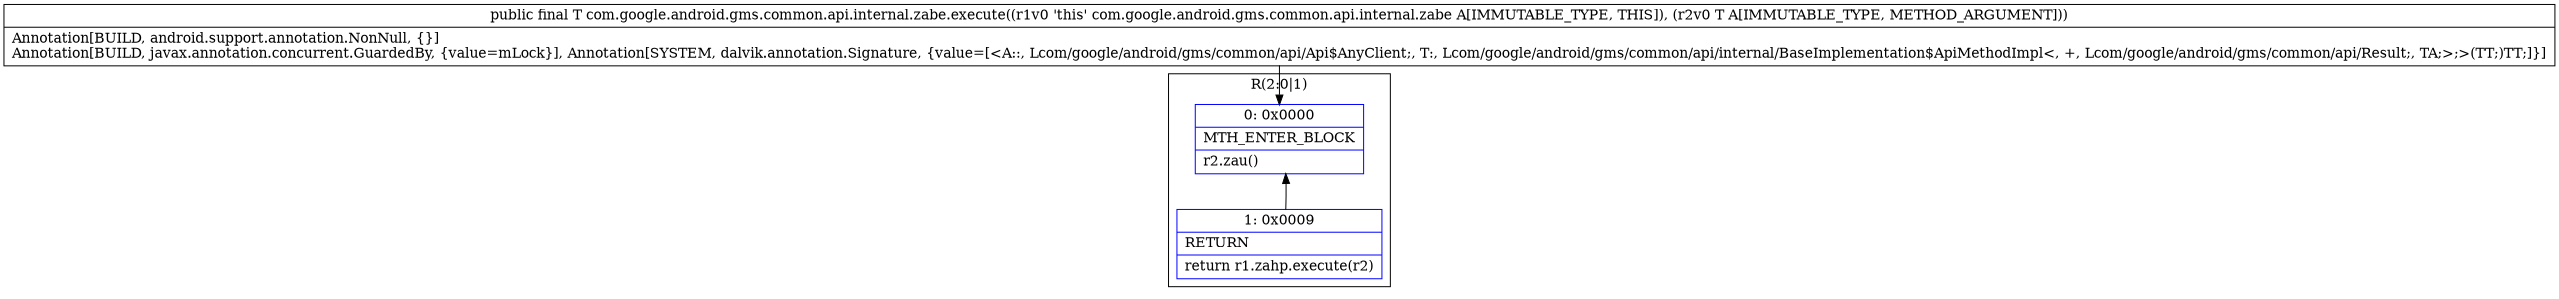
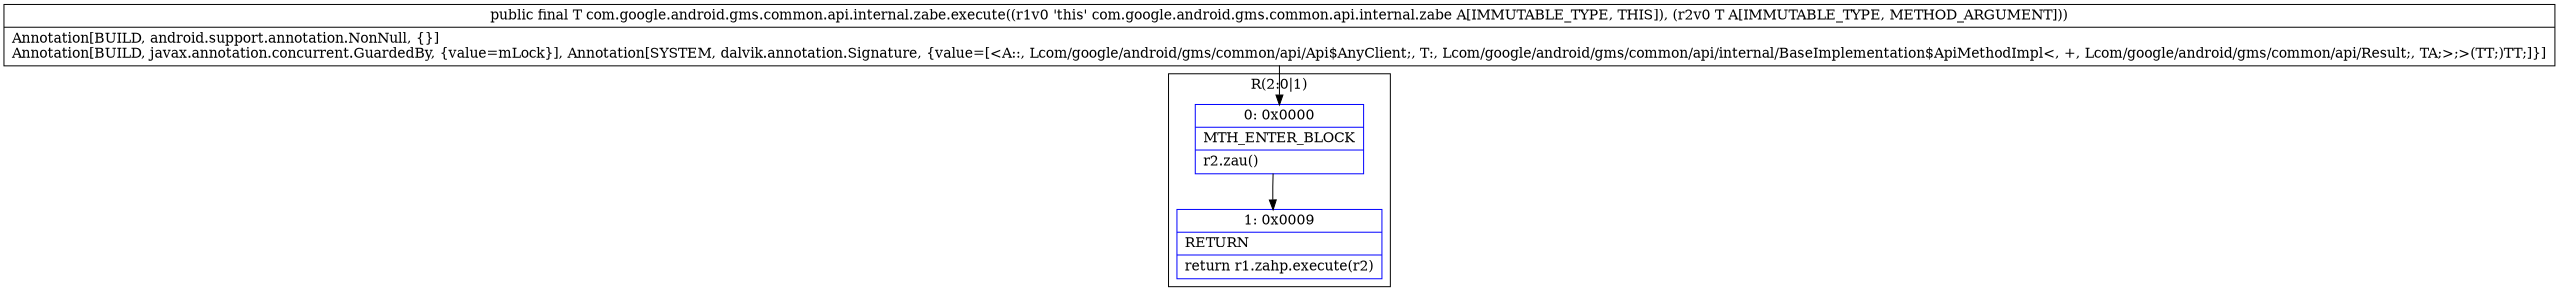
(1286, 197) -> (1273, 187)
